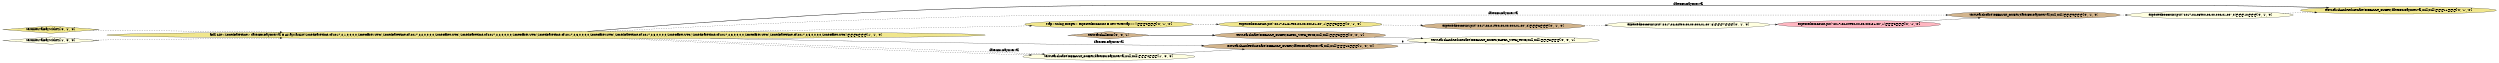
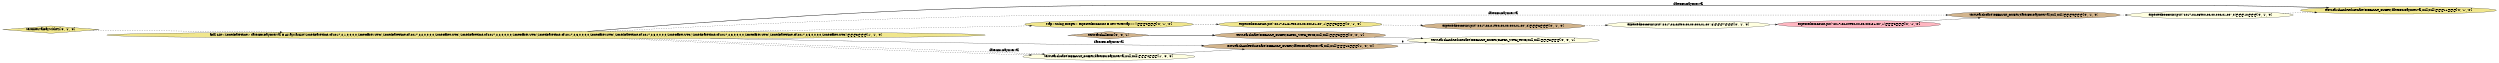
(51, 41) -> none
